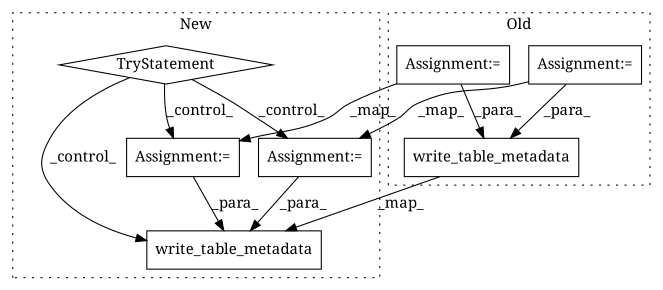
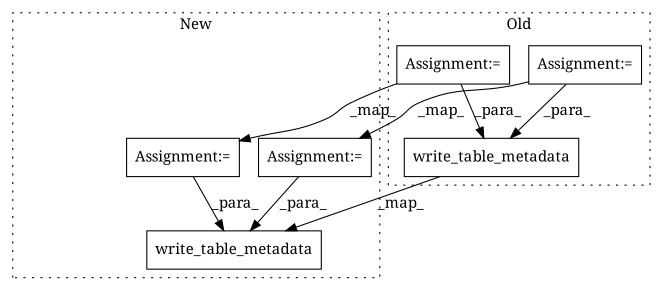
(166, 65) -> none
